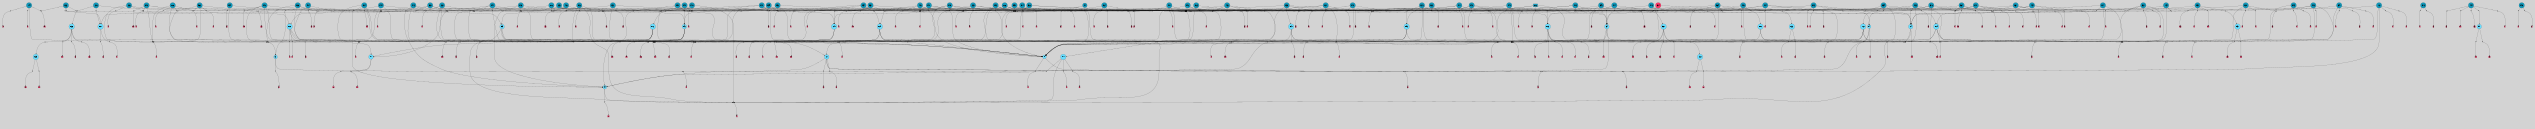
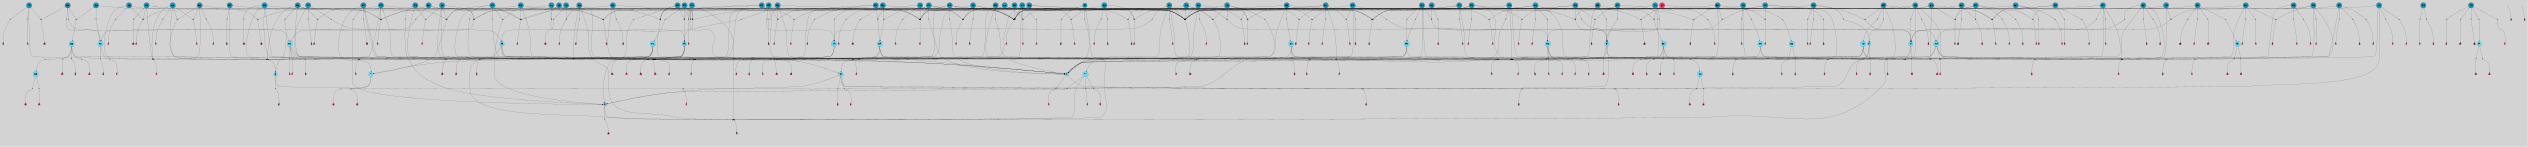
(1535, 5) -> (1535, 5)
(2522, 5) -> none
